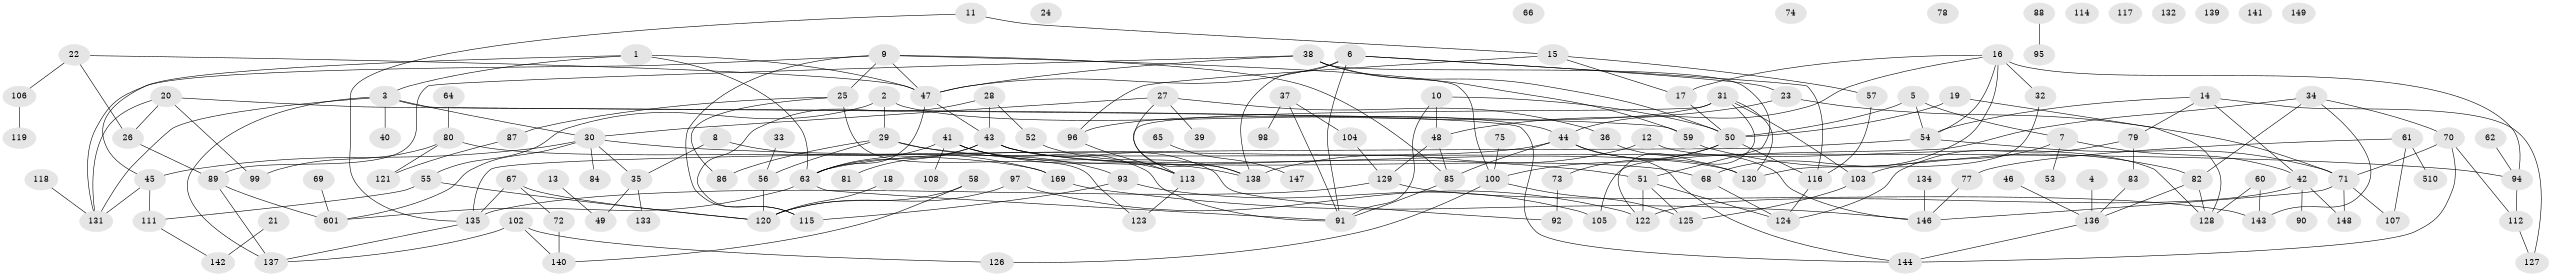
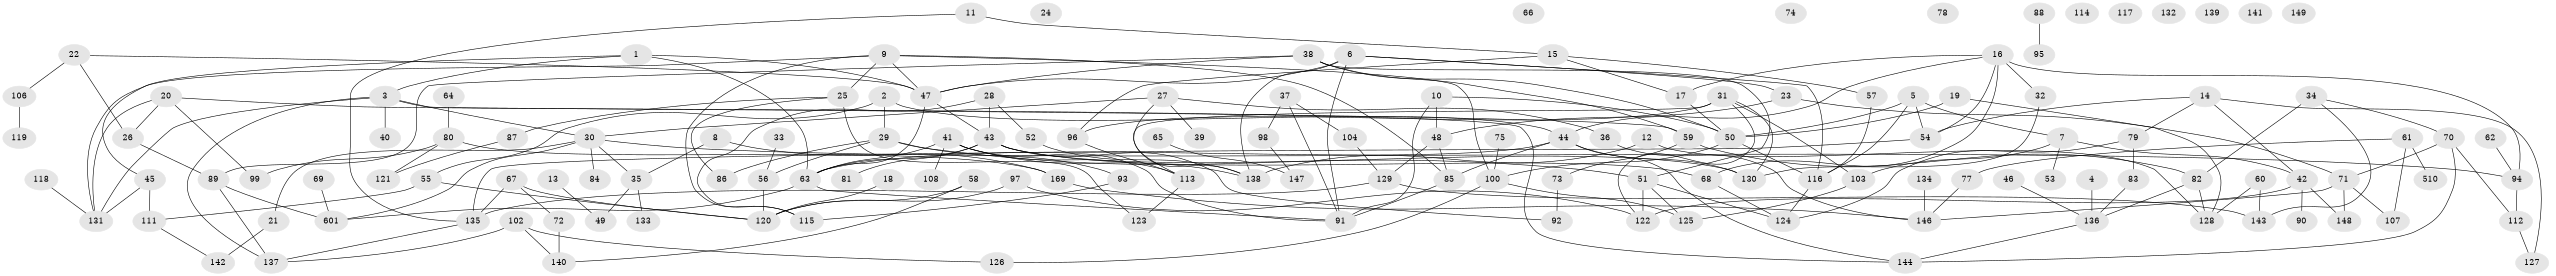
none -> (1873, 146)
(2197, 151) -> none
(411, 157) -> (386, 151)
none -> (1280, 159)
(1644, 159) -> (1624, 159)
(1600, 221) -> none
